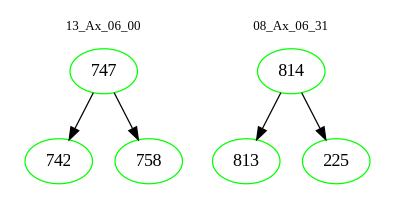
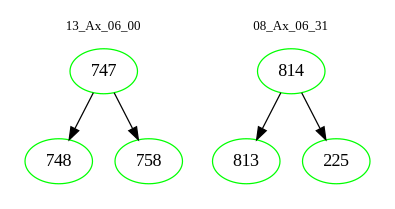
(59, 161) -> (59, 161)
